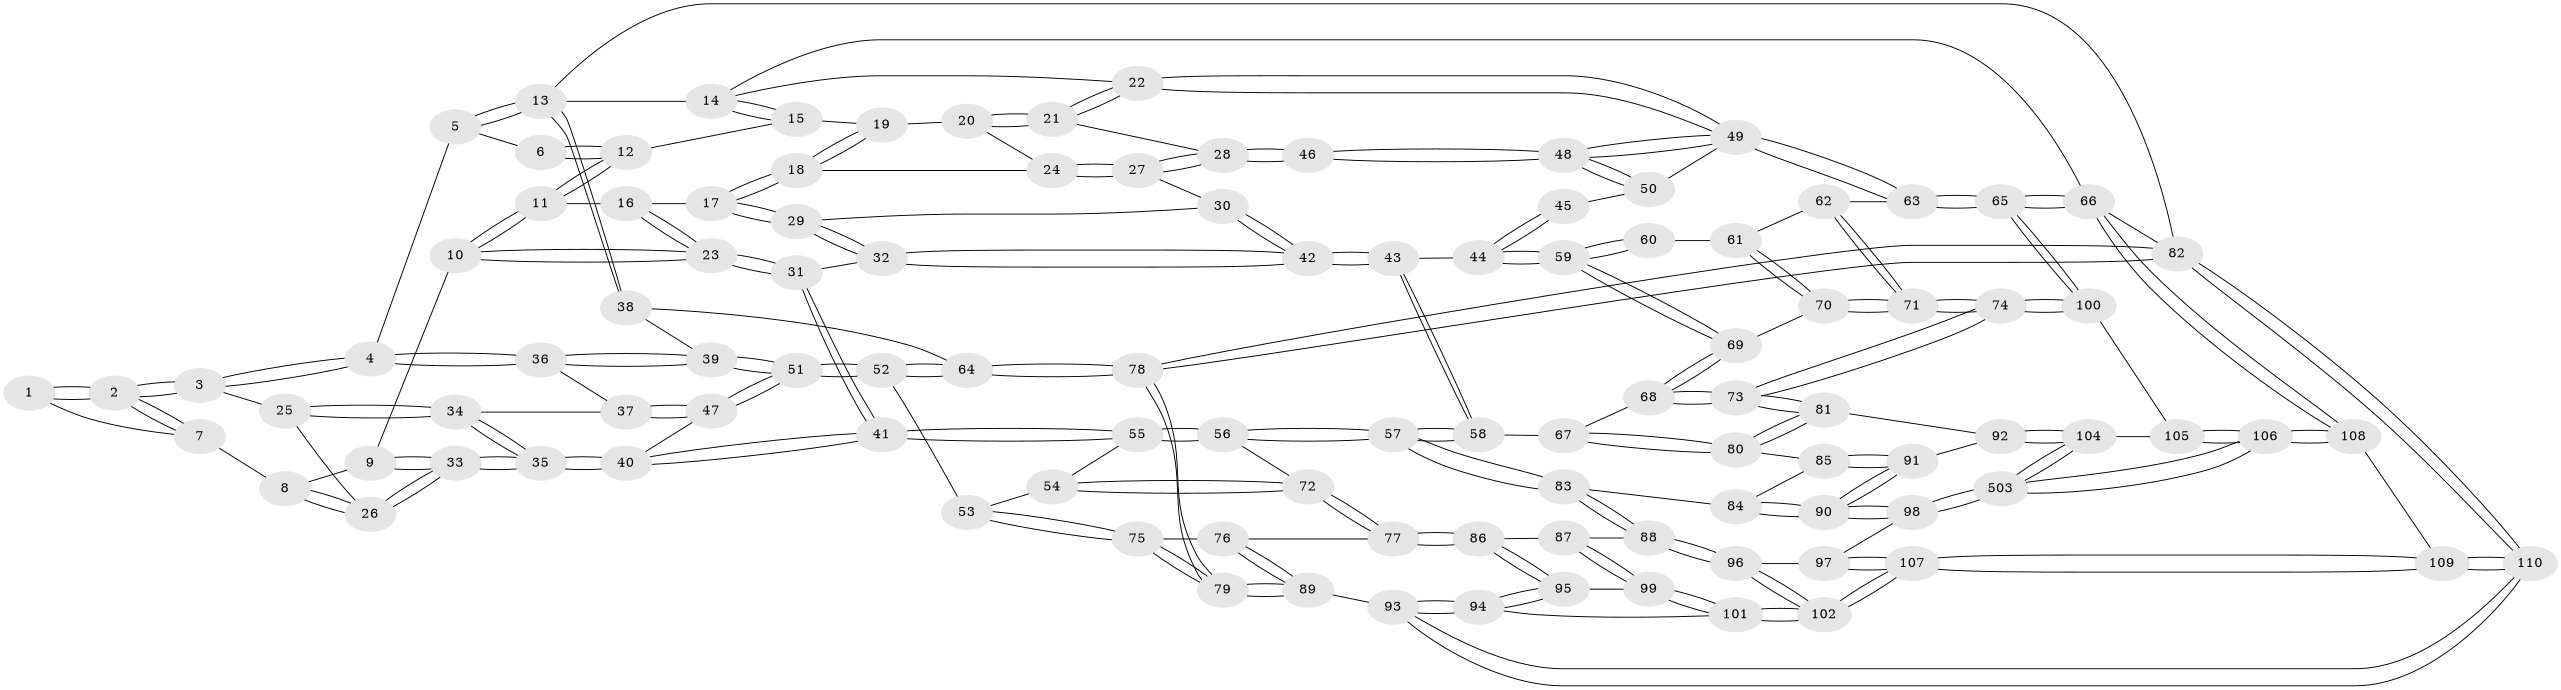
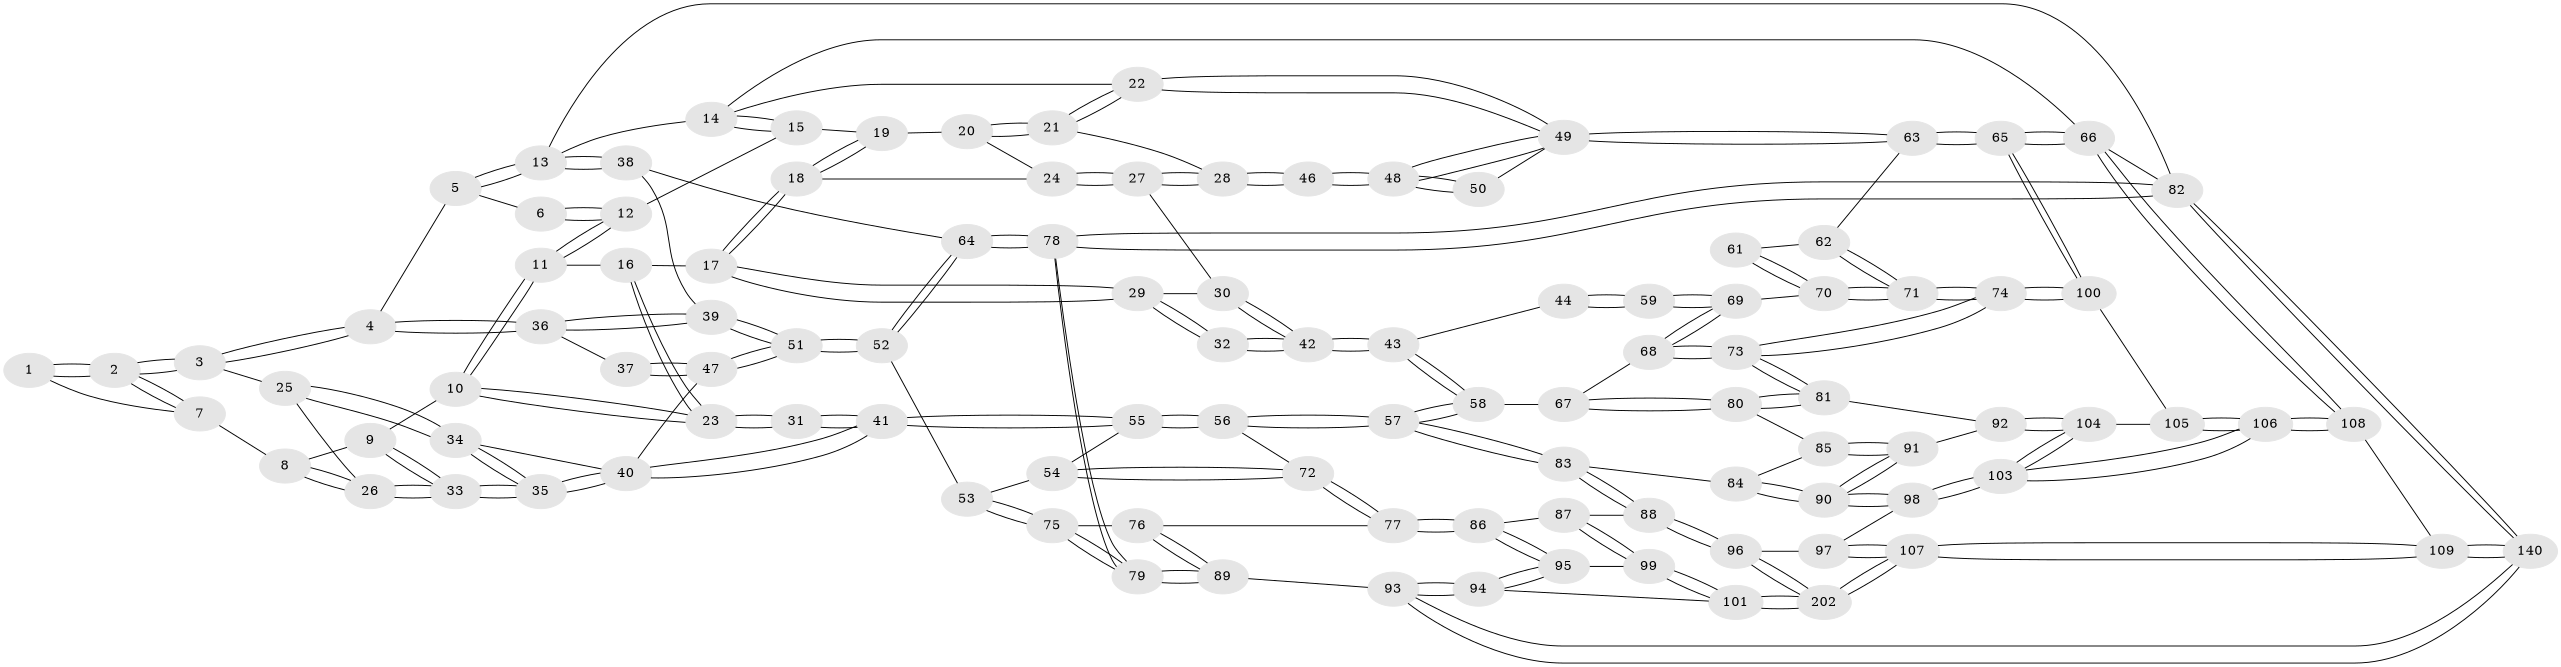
(1564, 206) -> none
(1649, 241) -> none
(839, 266) -> none
(541, 412) -> (541, 457)
(2001, 489) -> (2001, 476)
(2530, 564) -> (2530, 551)
(1824, 615) -> (1824, 602)
